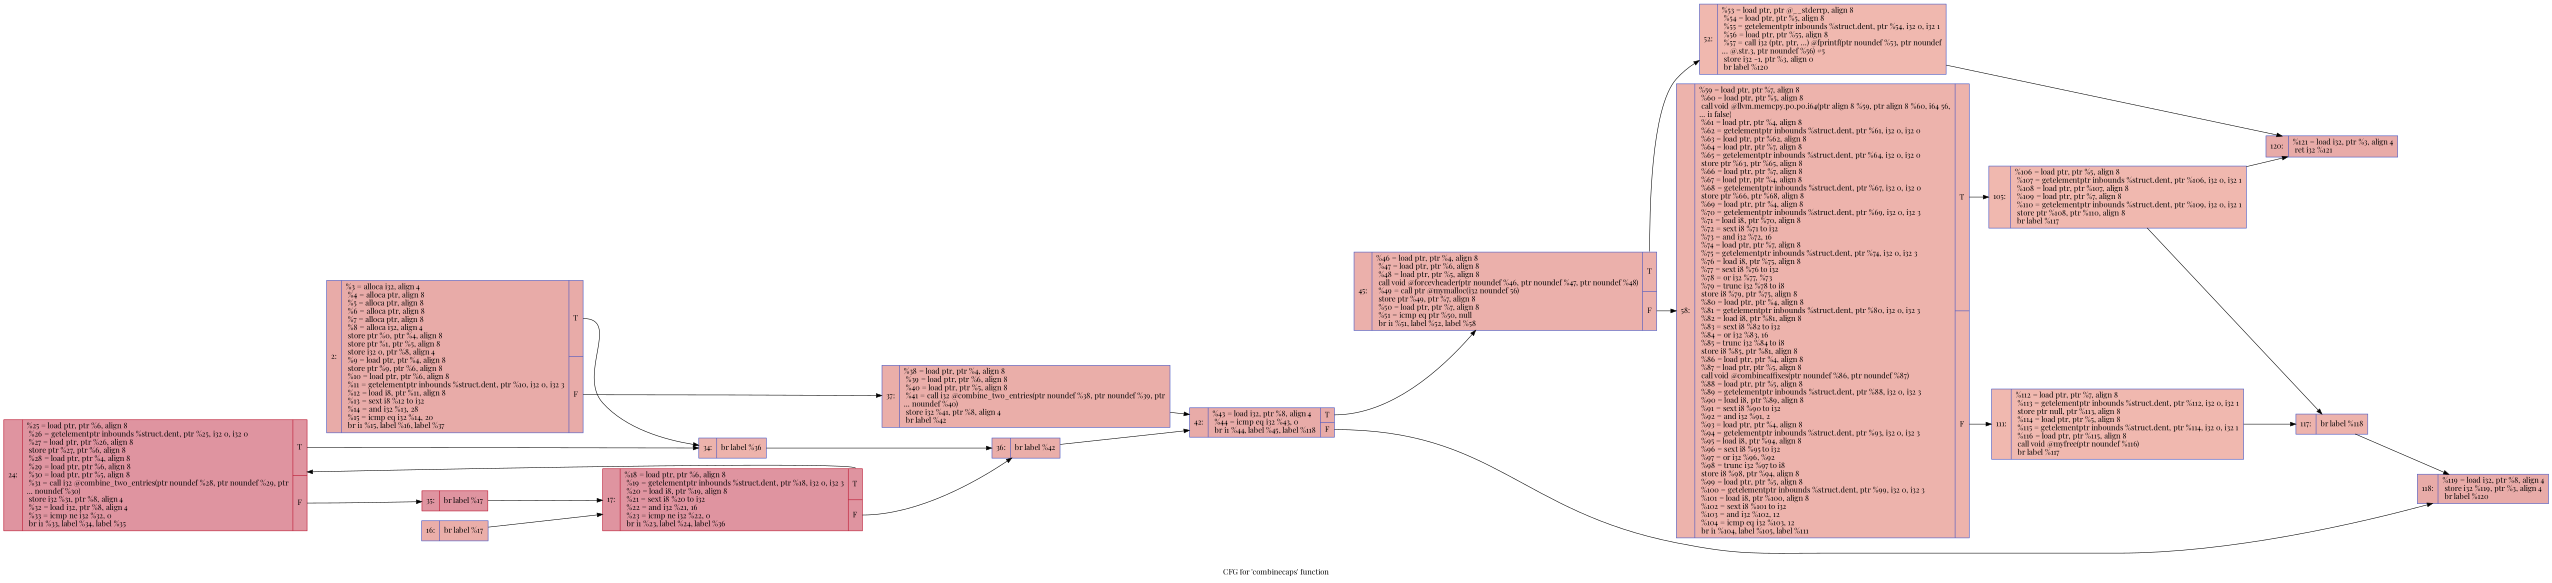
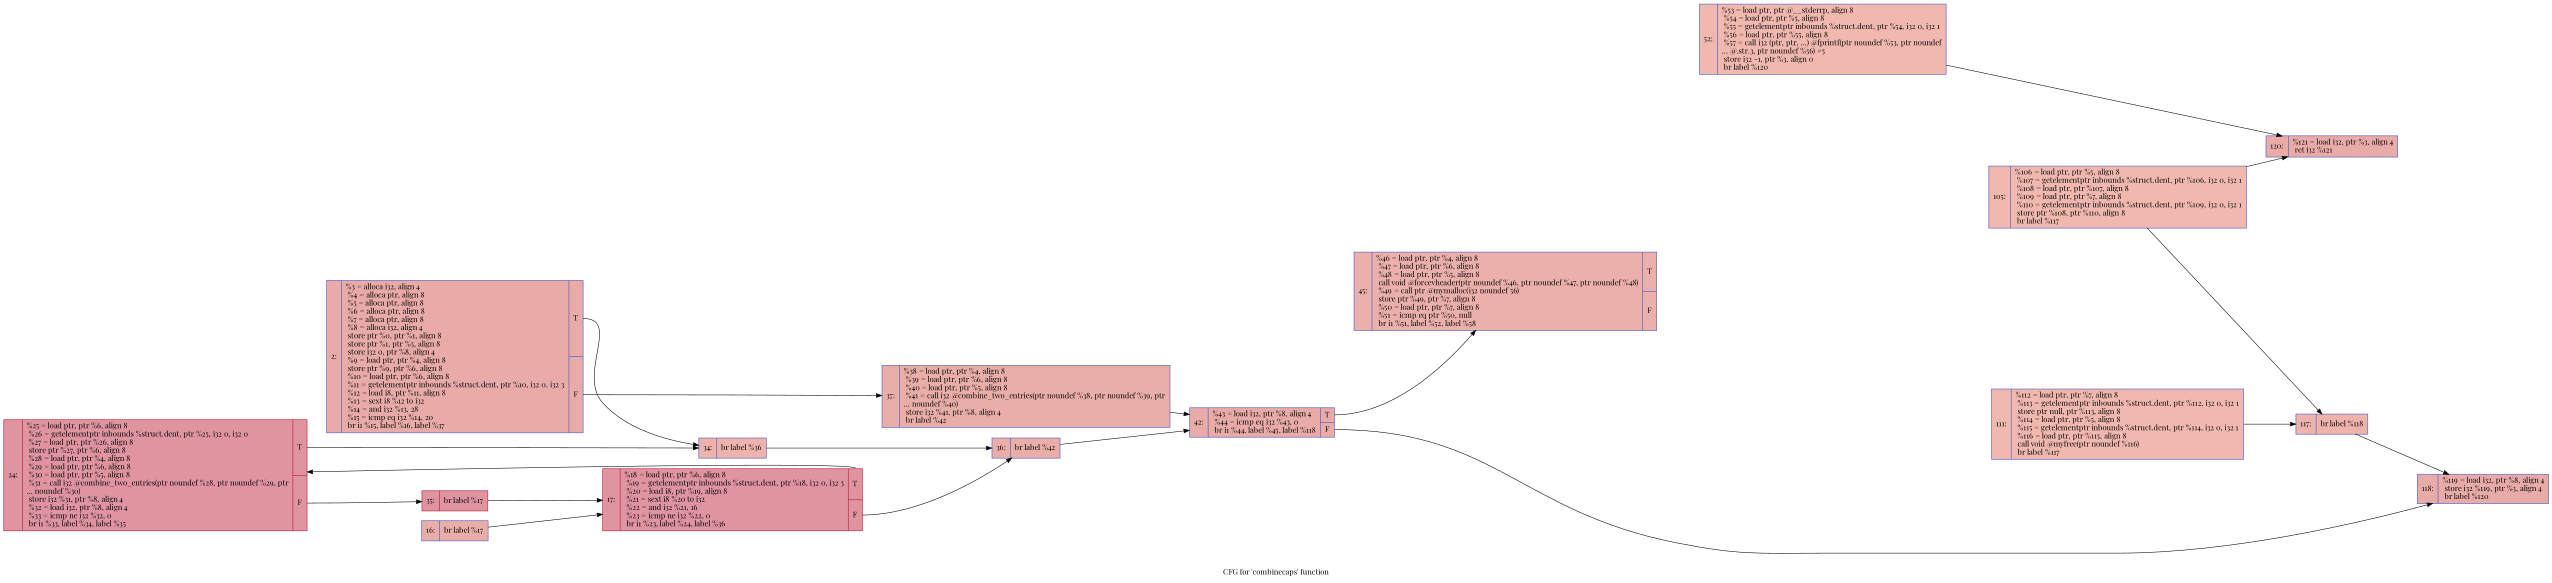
(1655, 151) -> none
(1823, 311) -> none
(394, 336) -> (394, 336)
